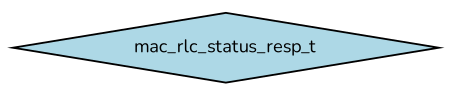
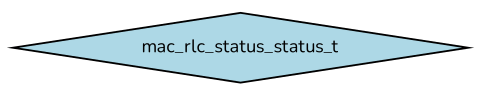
(226, 48) -> (241, 48)
